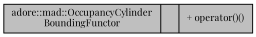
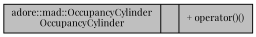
(82, 23) -> (82, 23)
